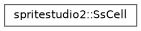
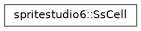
(71, 15) -> (71, 15)
